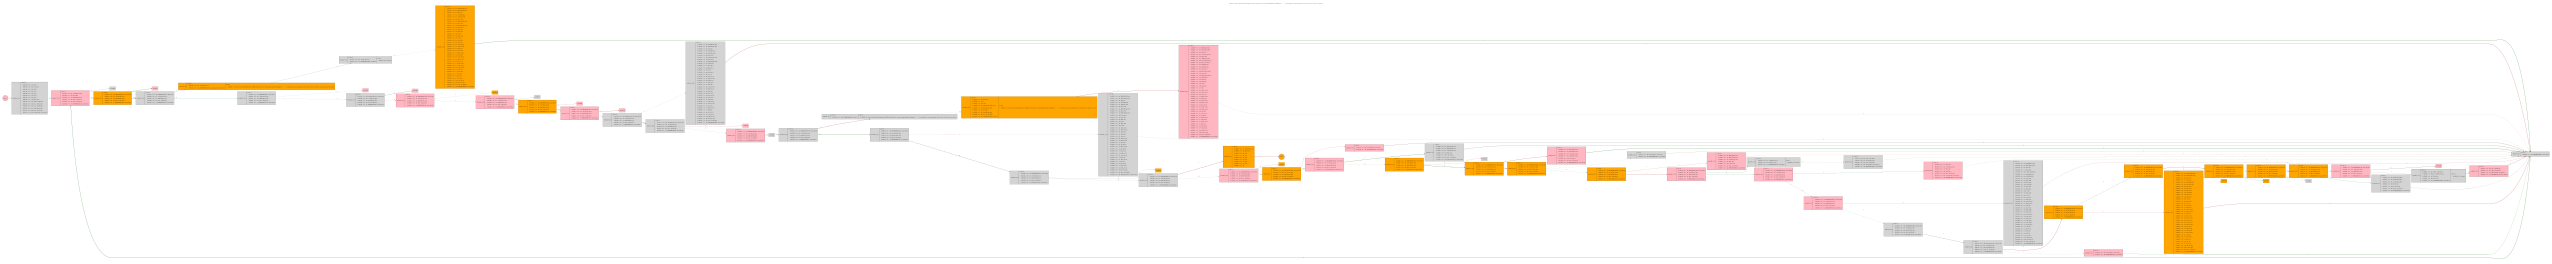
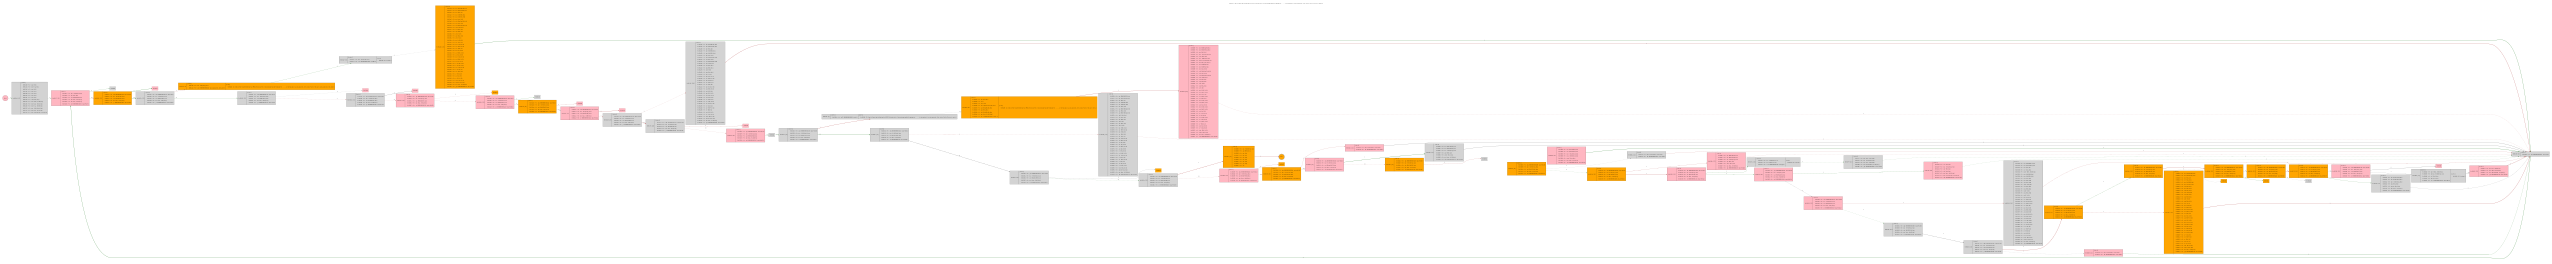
(1484, 169) -> none
